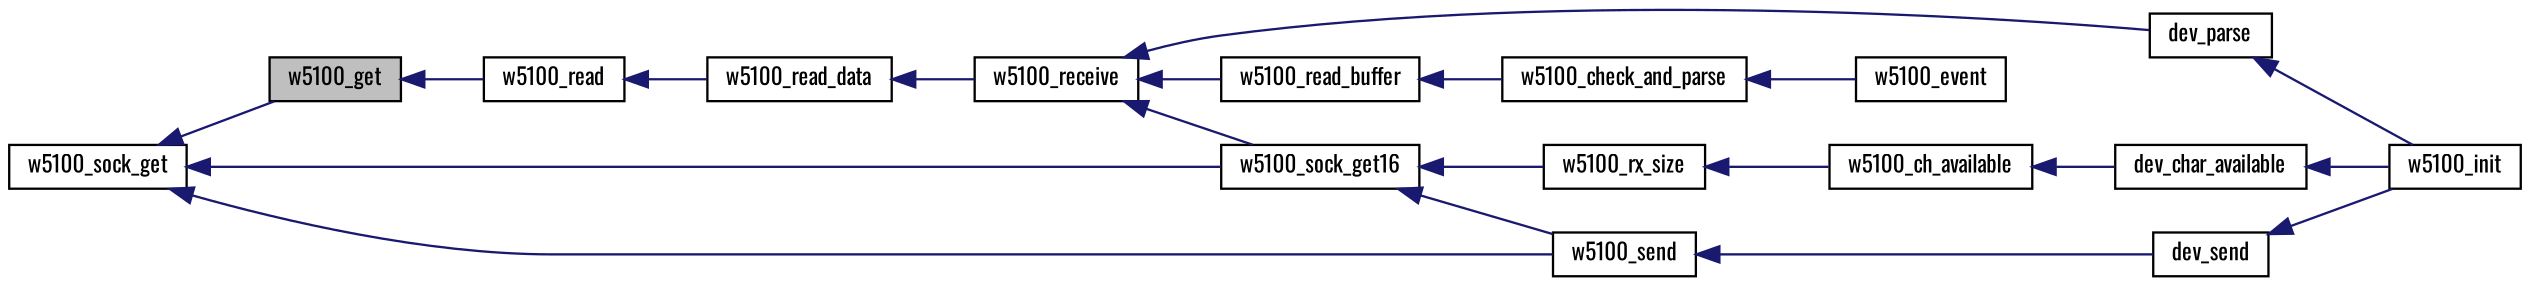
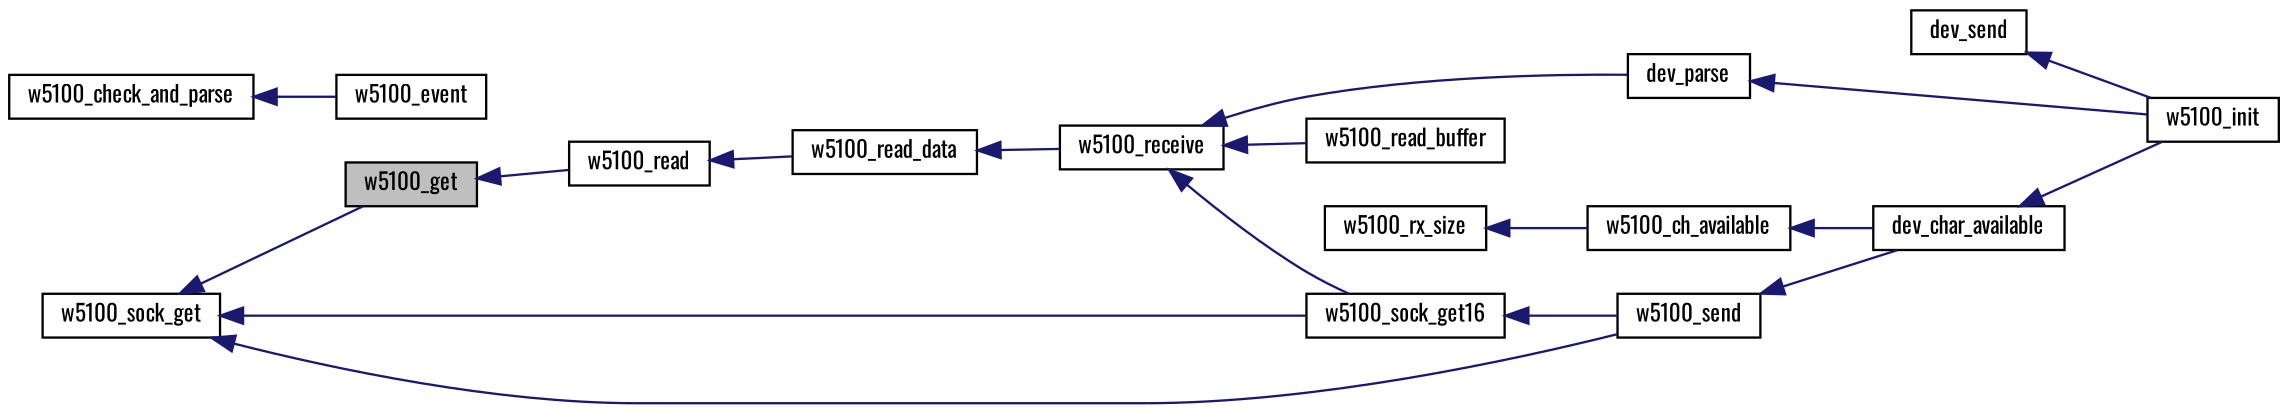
(1472, 79) -> none
(1494, 167) -> none
(1936, 254) -> (1840, 268)
